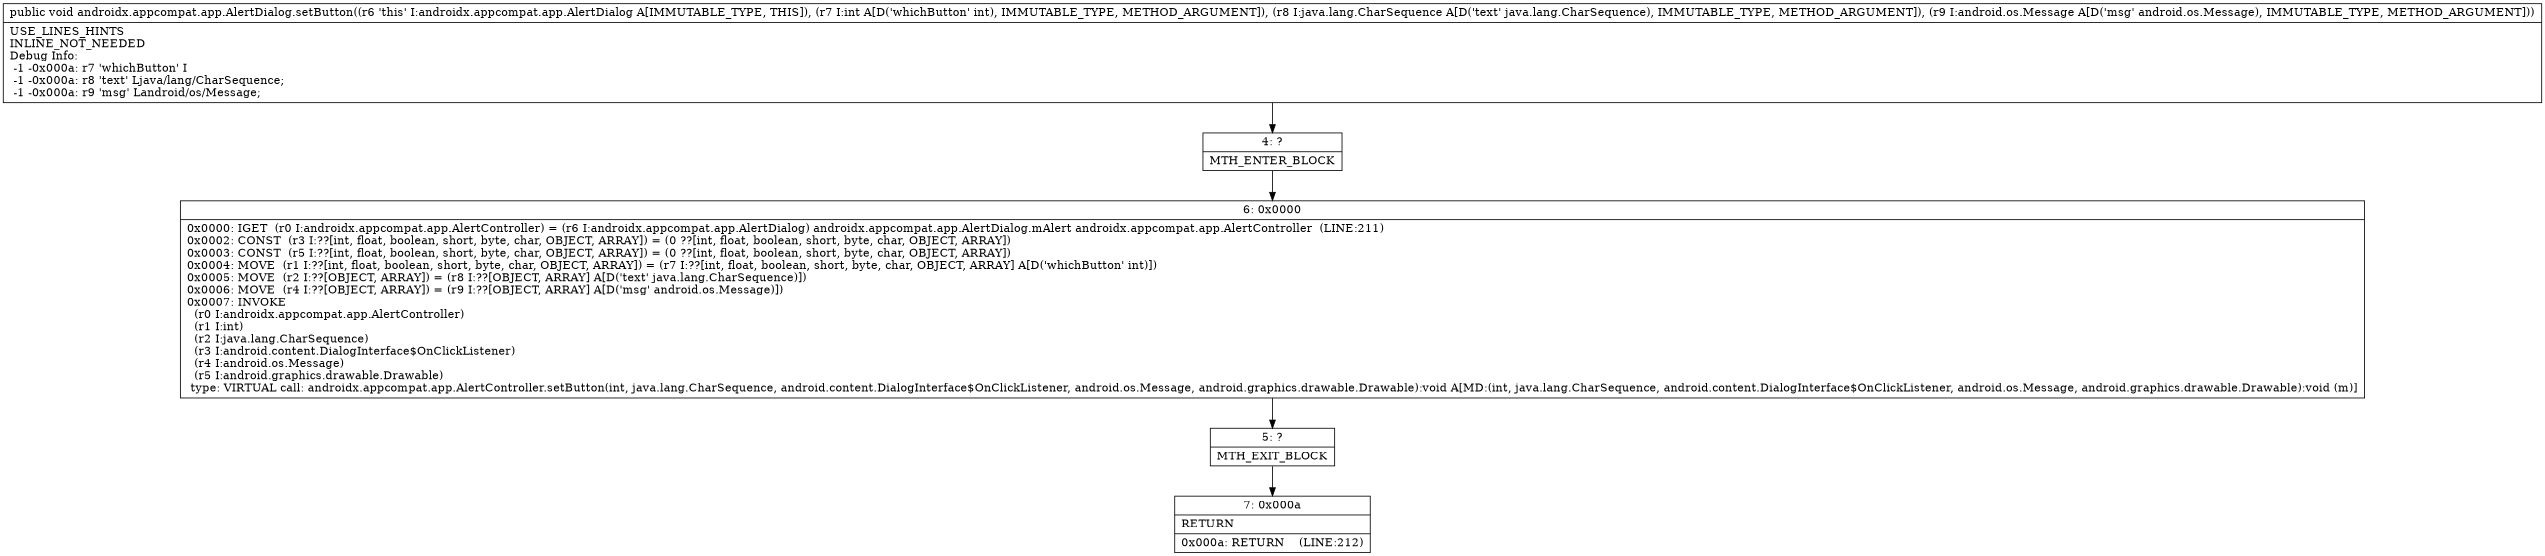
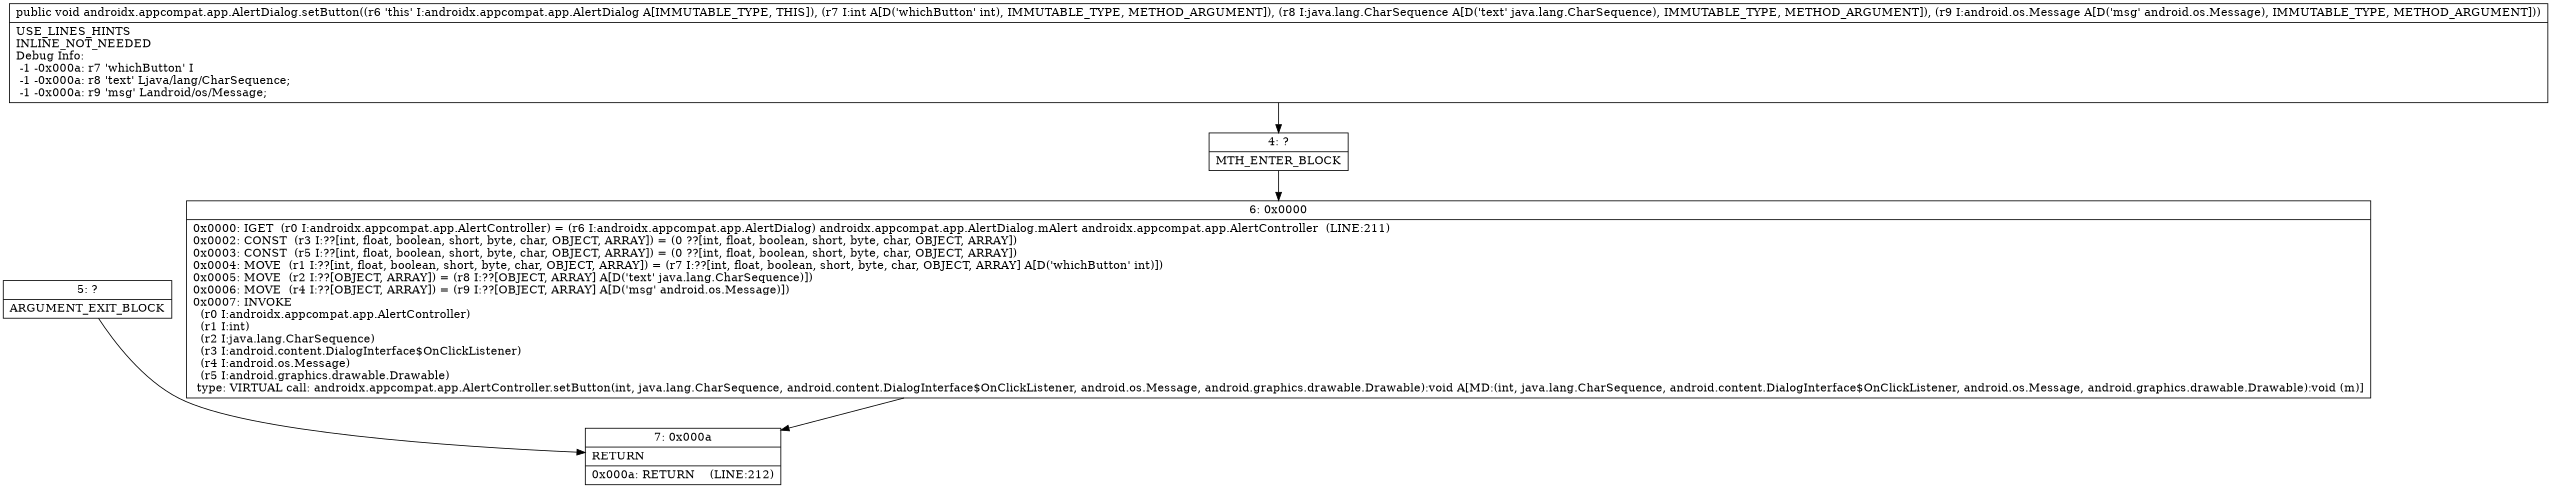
(1272, 409) -> (846, 413)
(1272, 456) -> (88, 308)
